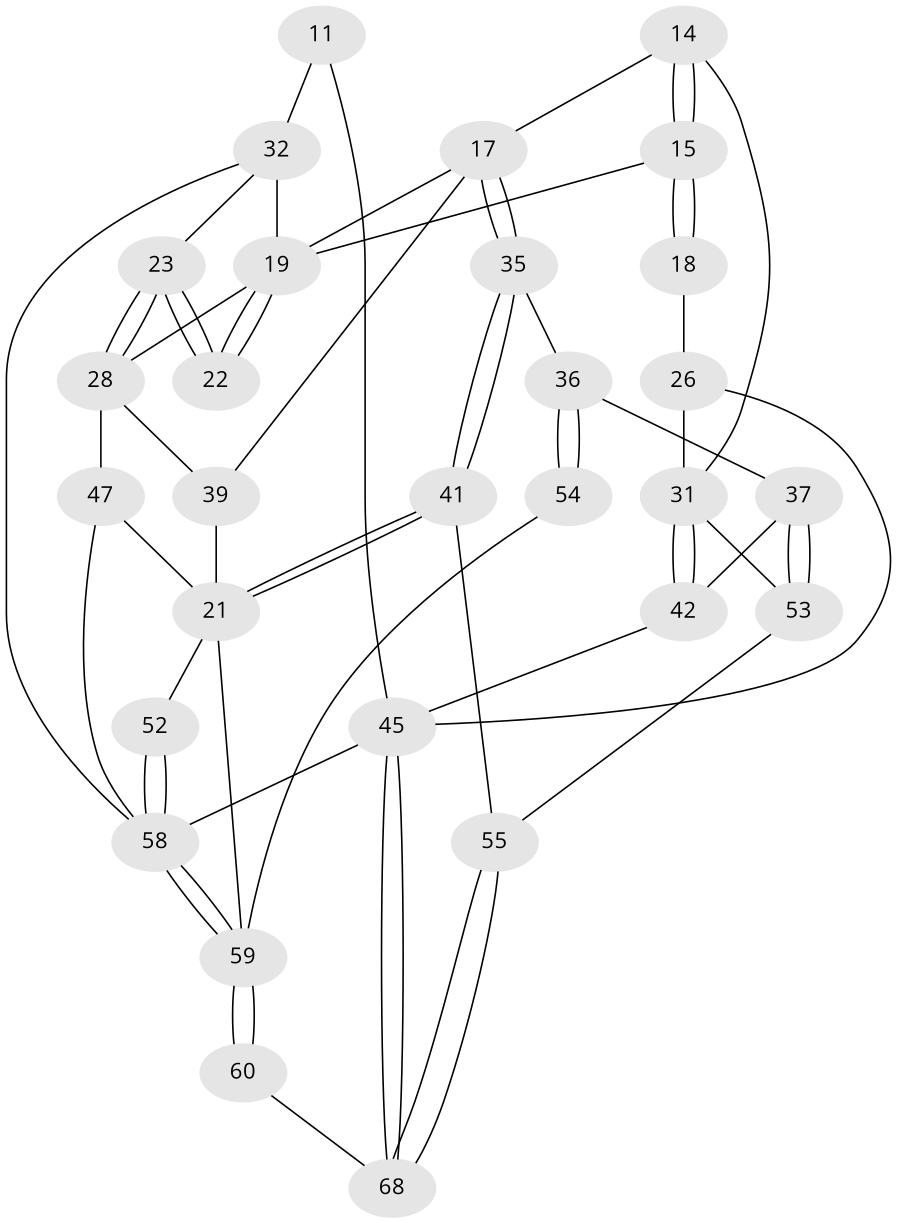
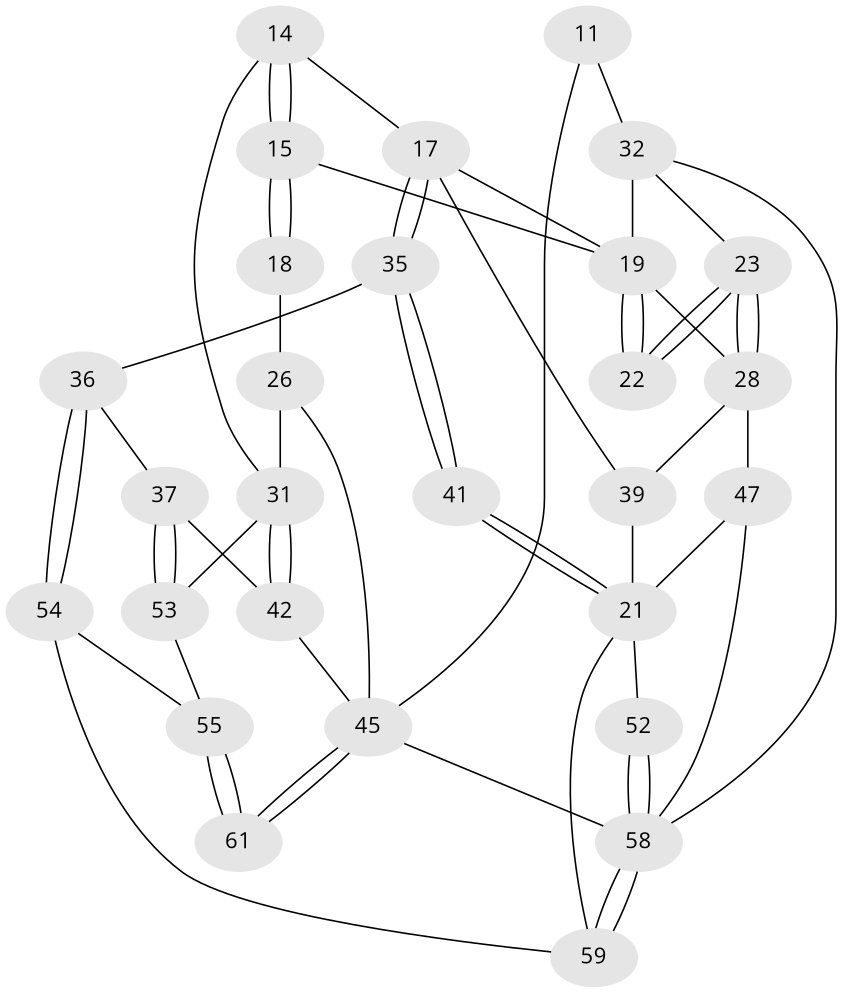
(474, 669) -> (130, 669)
(243, 1073) -> none
(392, 1188) -> (239, 842)
